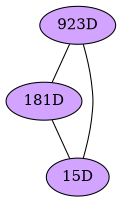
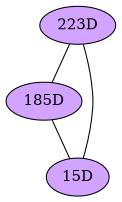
(78, 25) -> (78, 25)
(44, 101) -> (44, 101)
